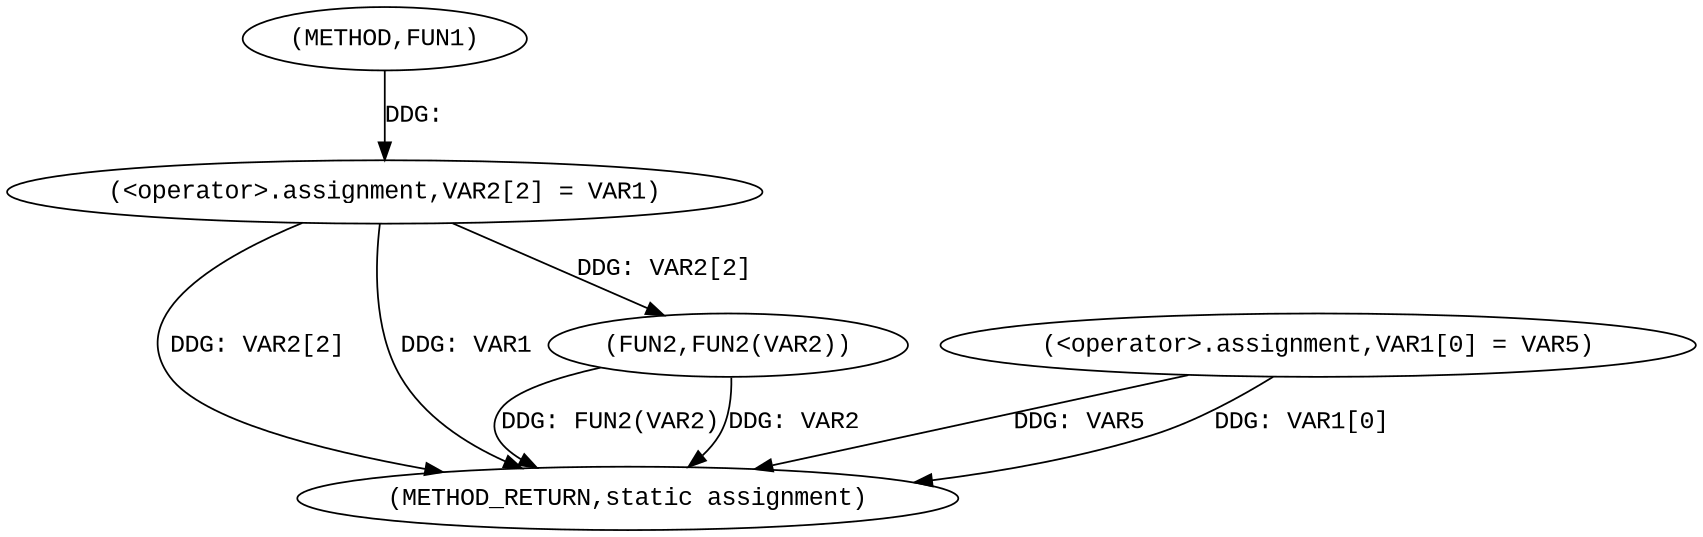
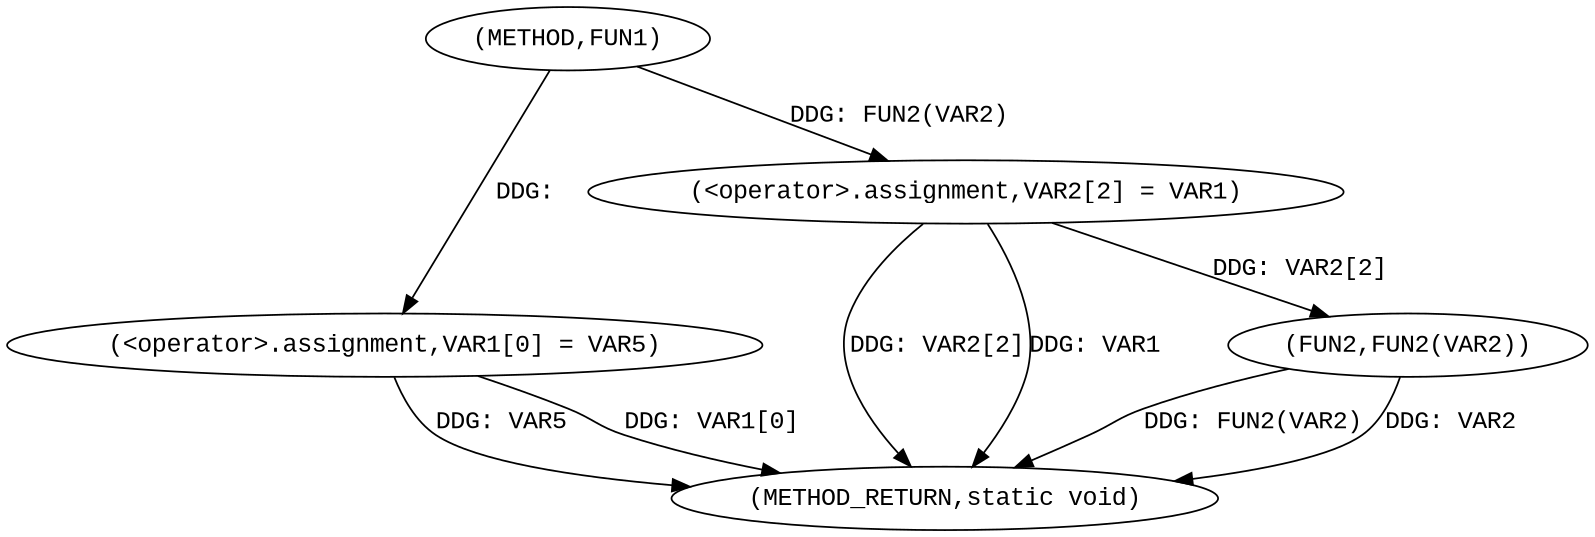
(422, 115) -> (899, 115)
none -> (481, 184)
(628, 498) -> (945, 498)
